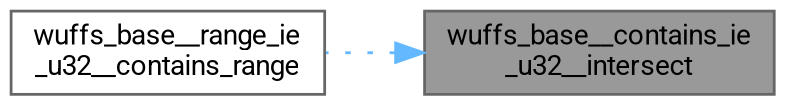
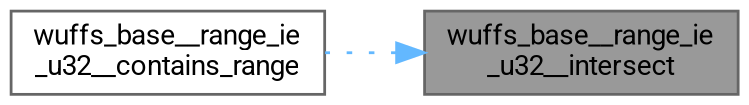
(599, 53) -> (581, 53)
